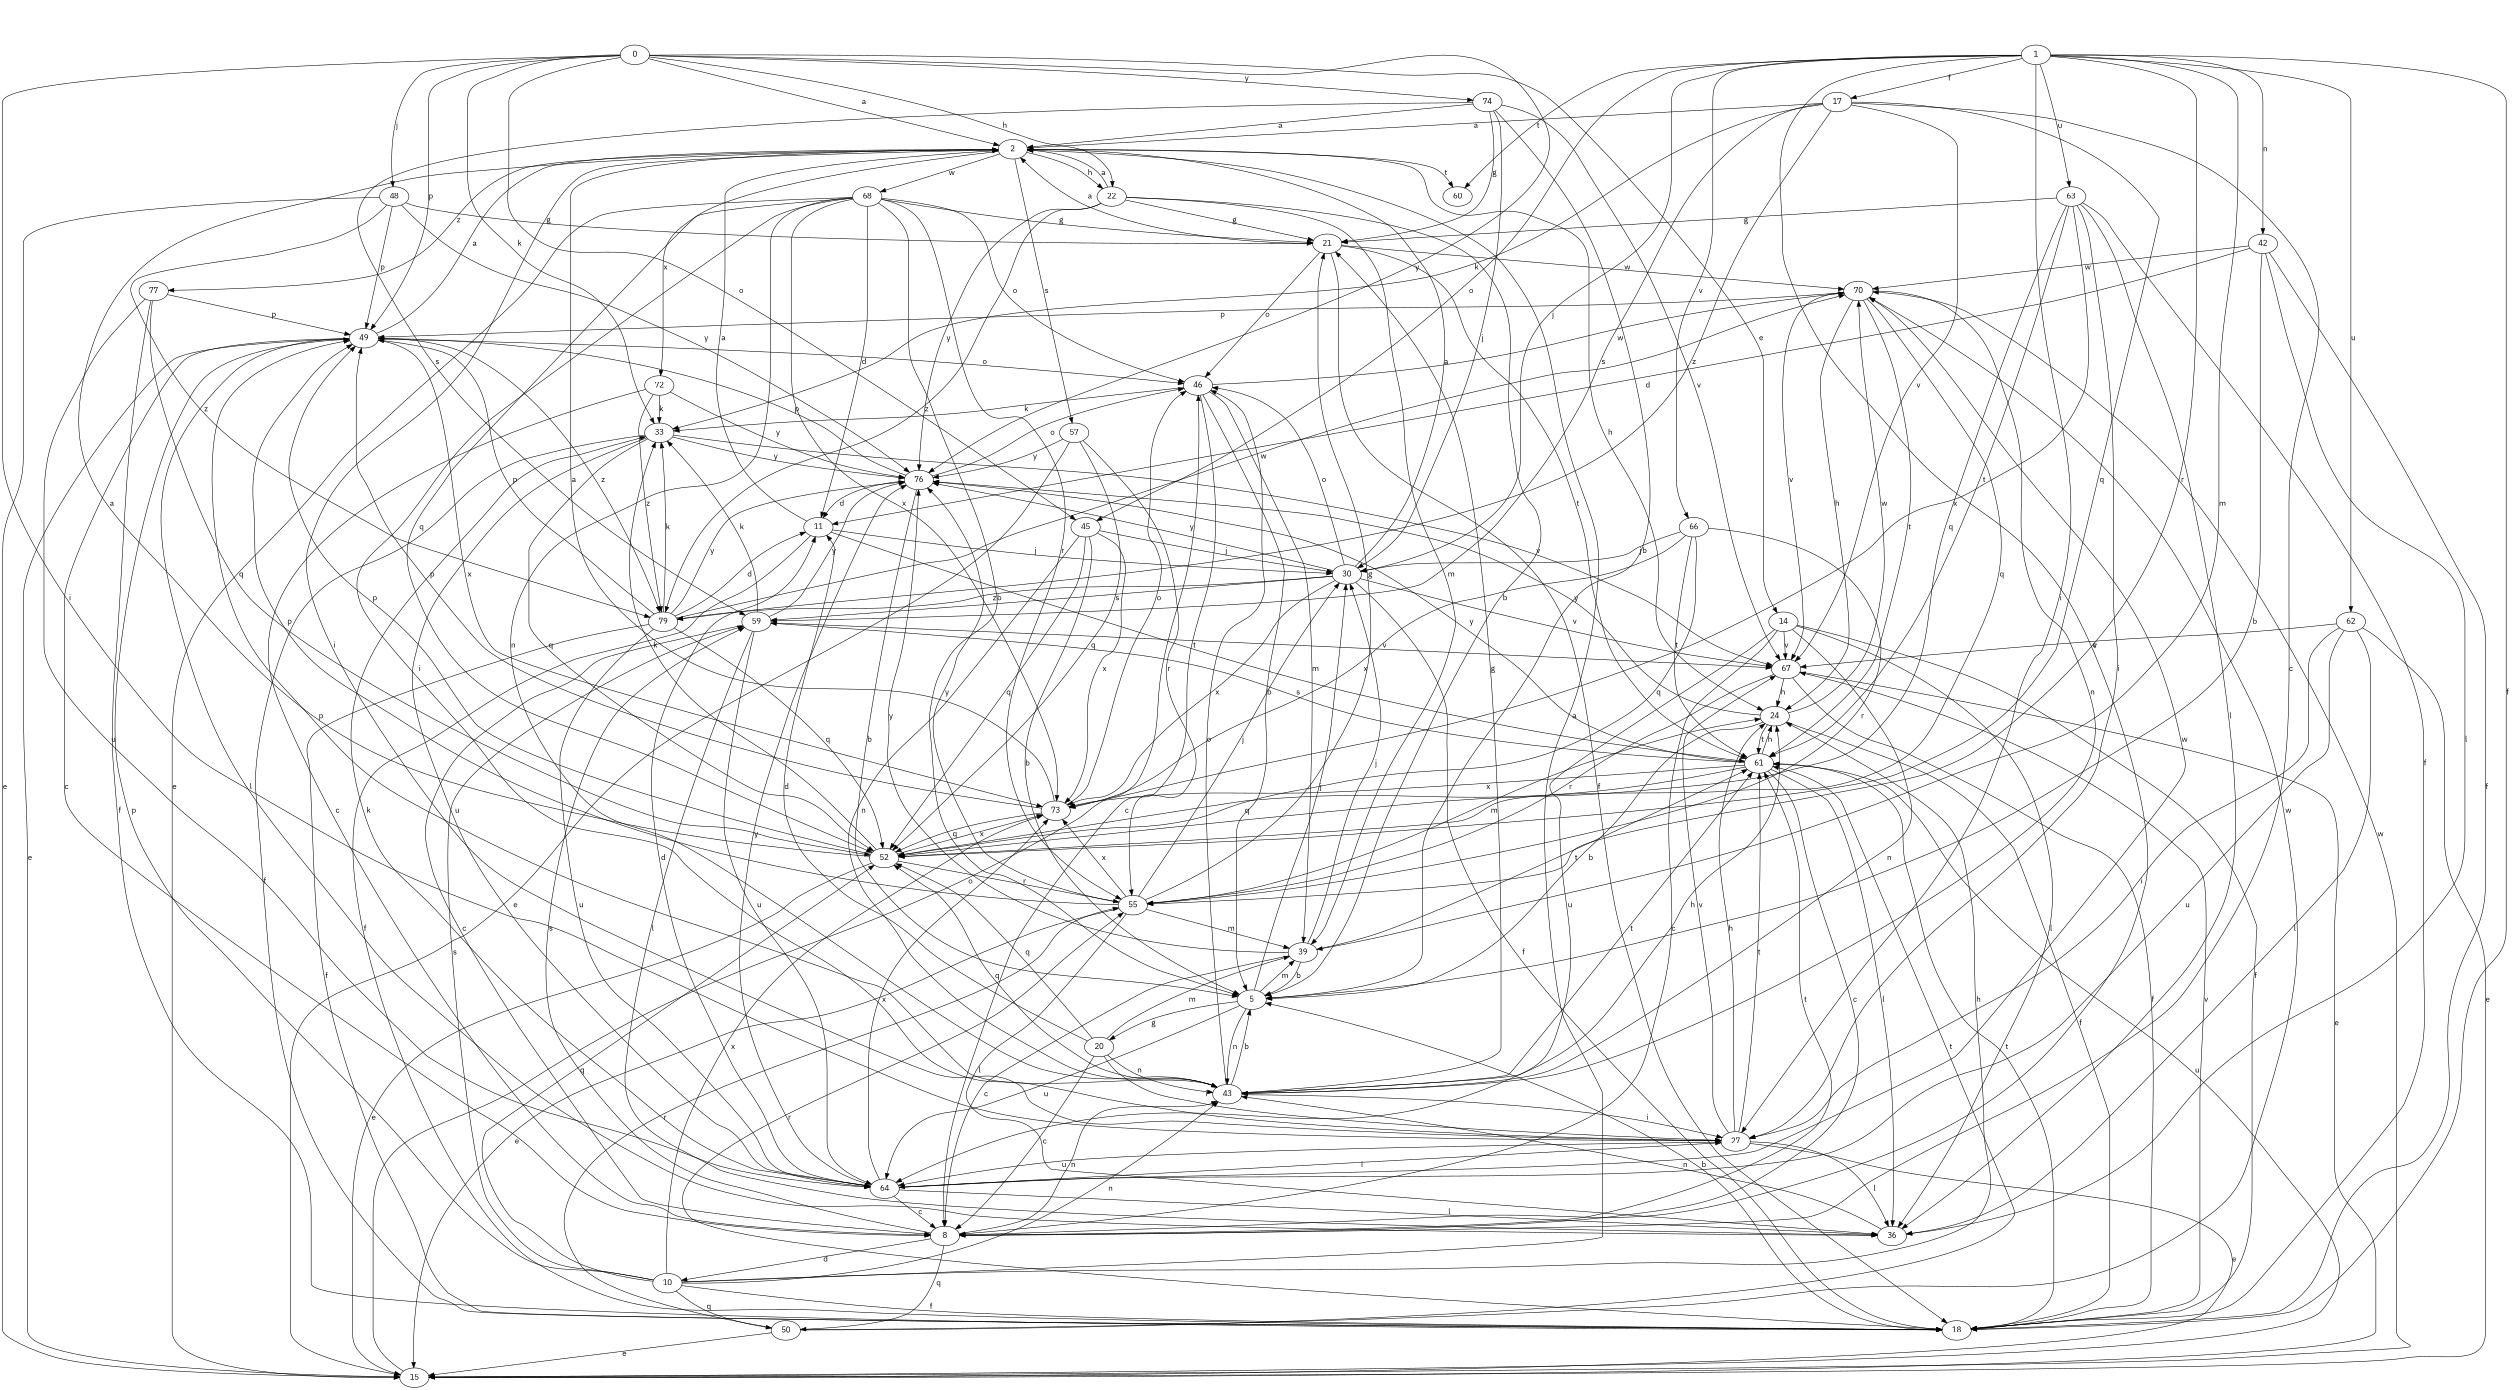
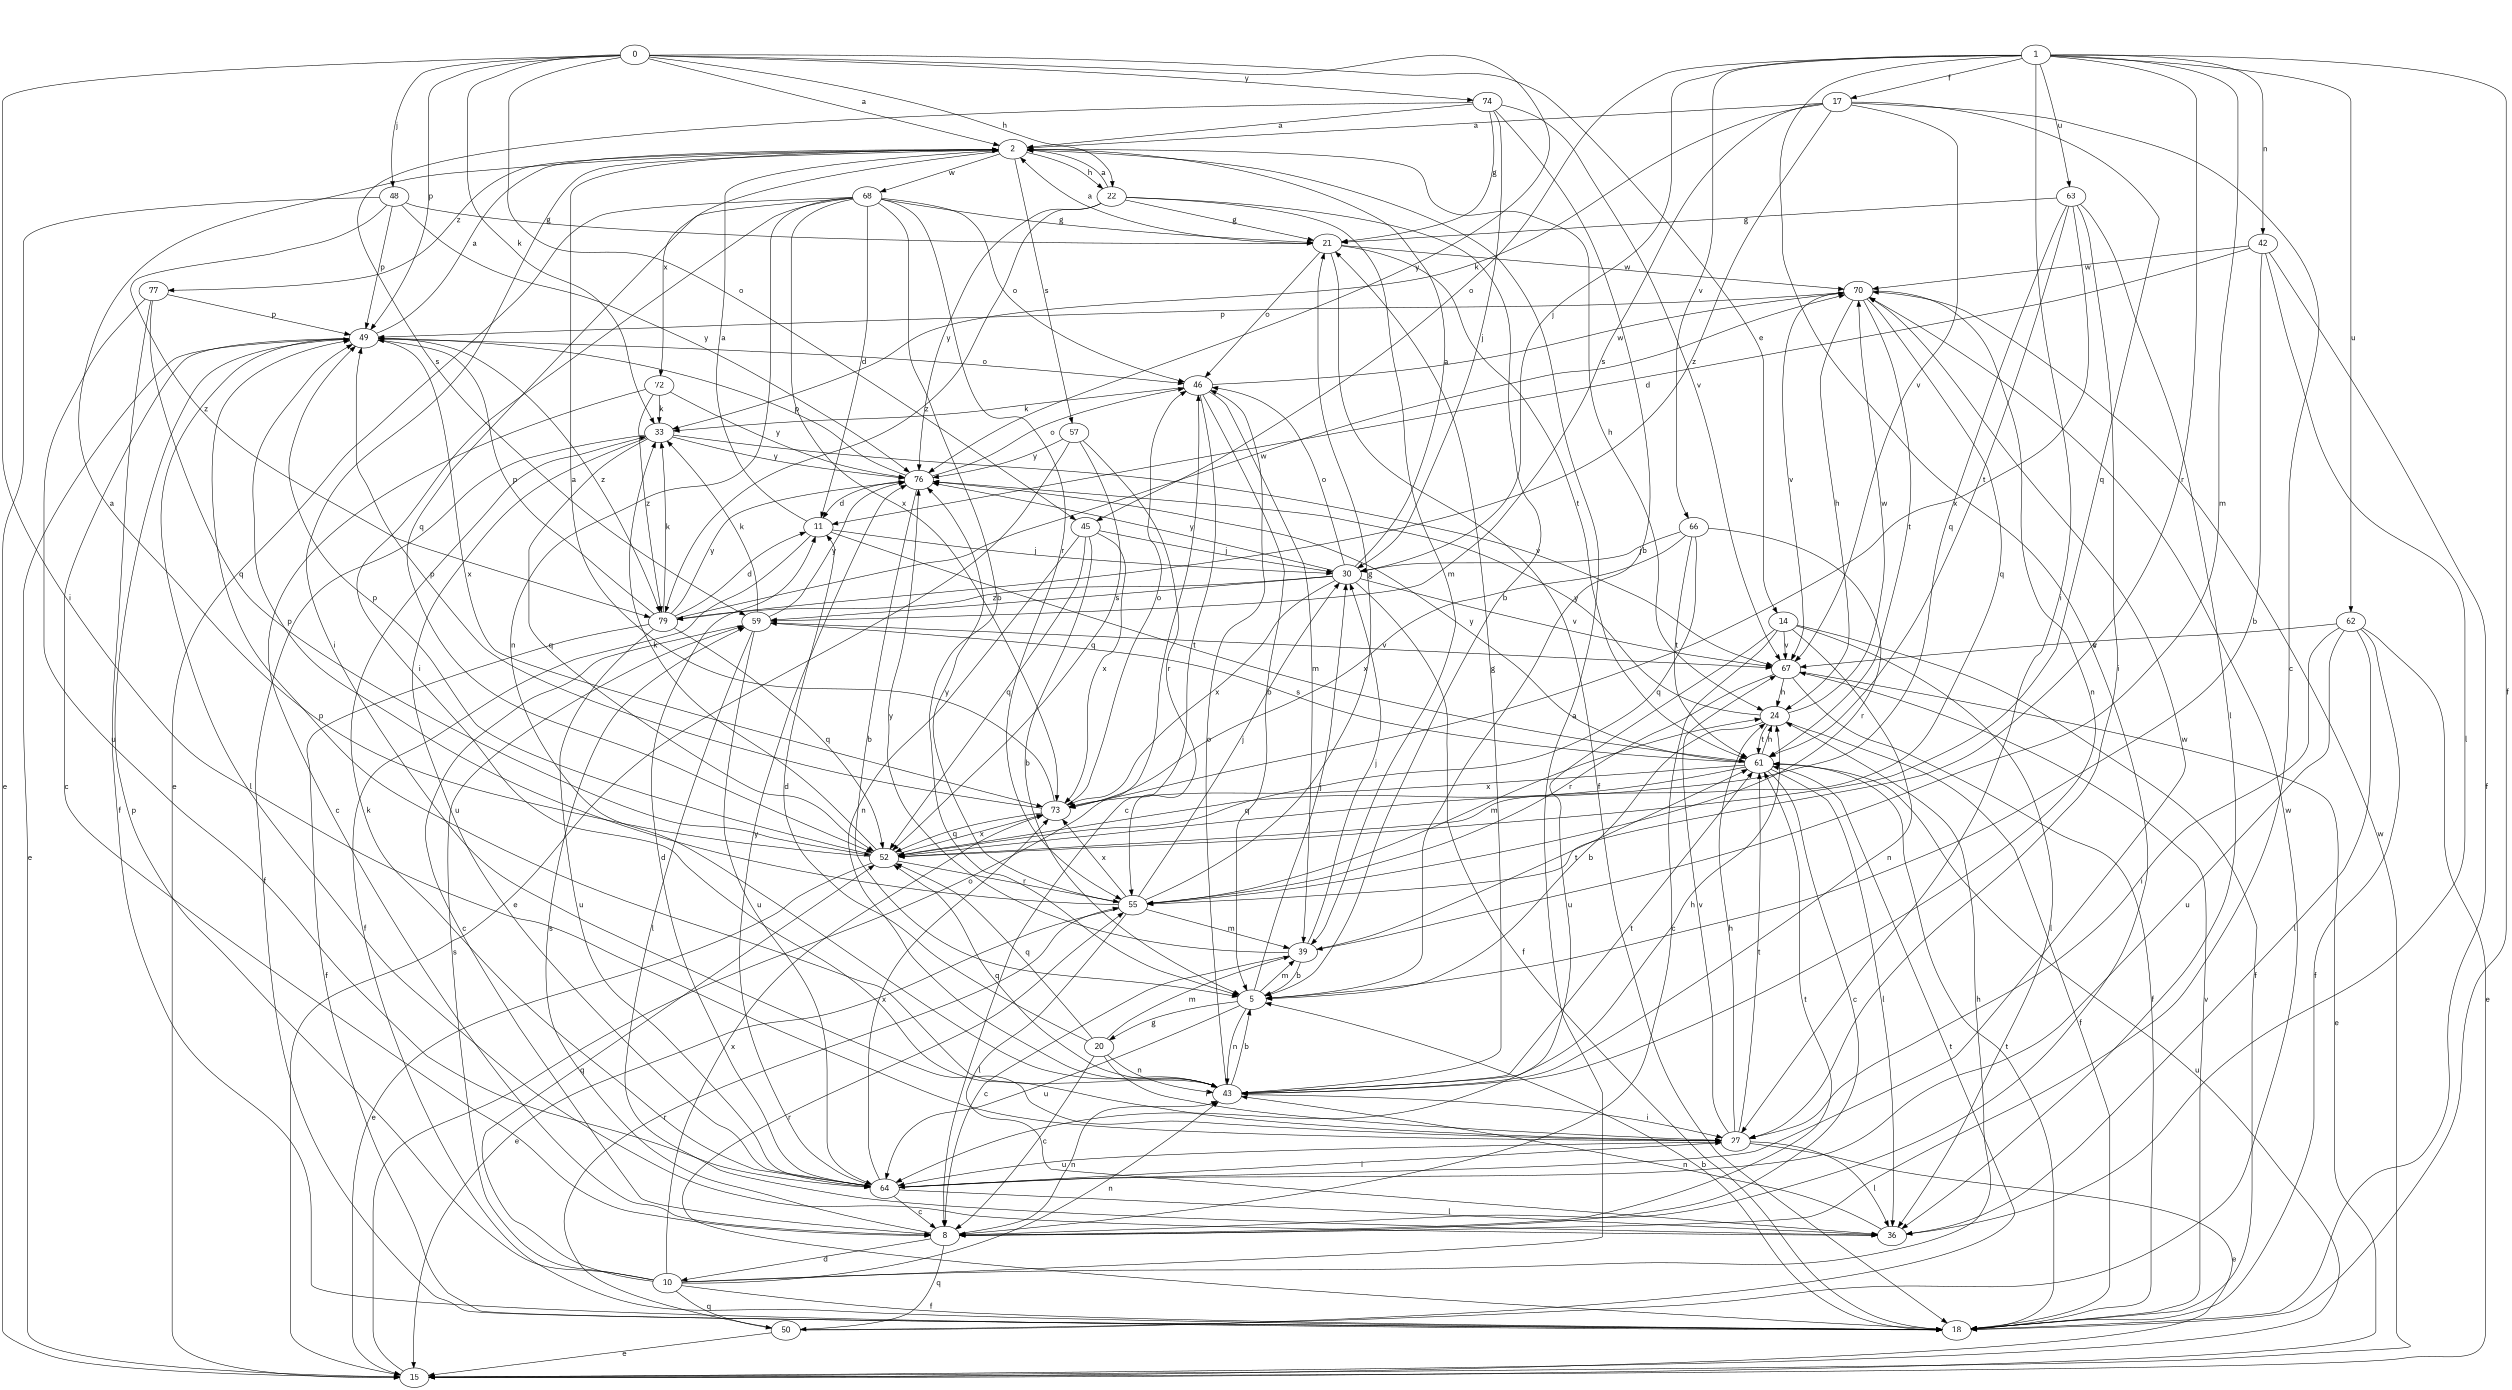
(1458, 197) -> none
(2424, 862) -> (2314, 1086)
